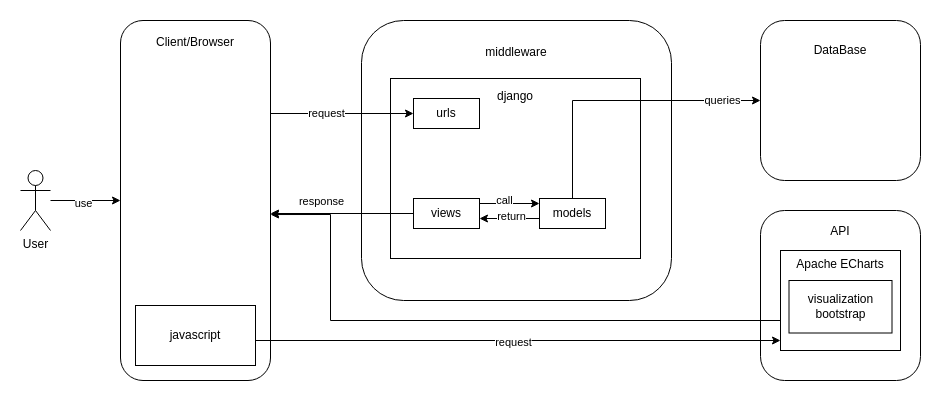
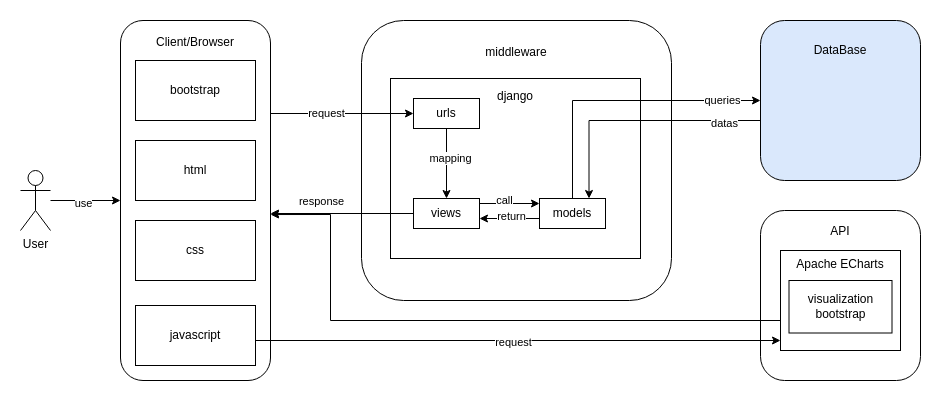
none -> (196, 91)
(841, 101) -> (841, 101)
none -> (639, 121)
none -> (447, 160)
none -> (196, 171)
none -> (196, 251)
